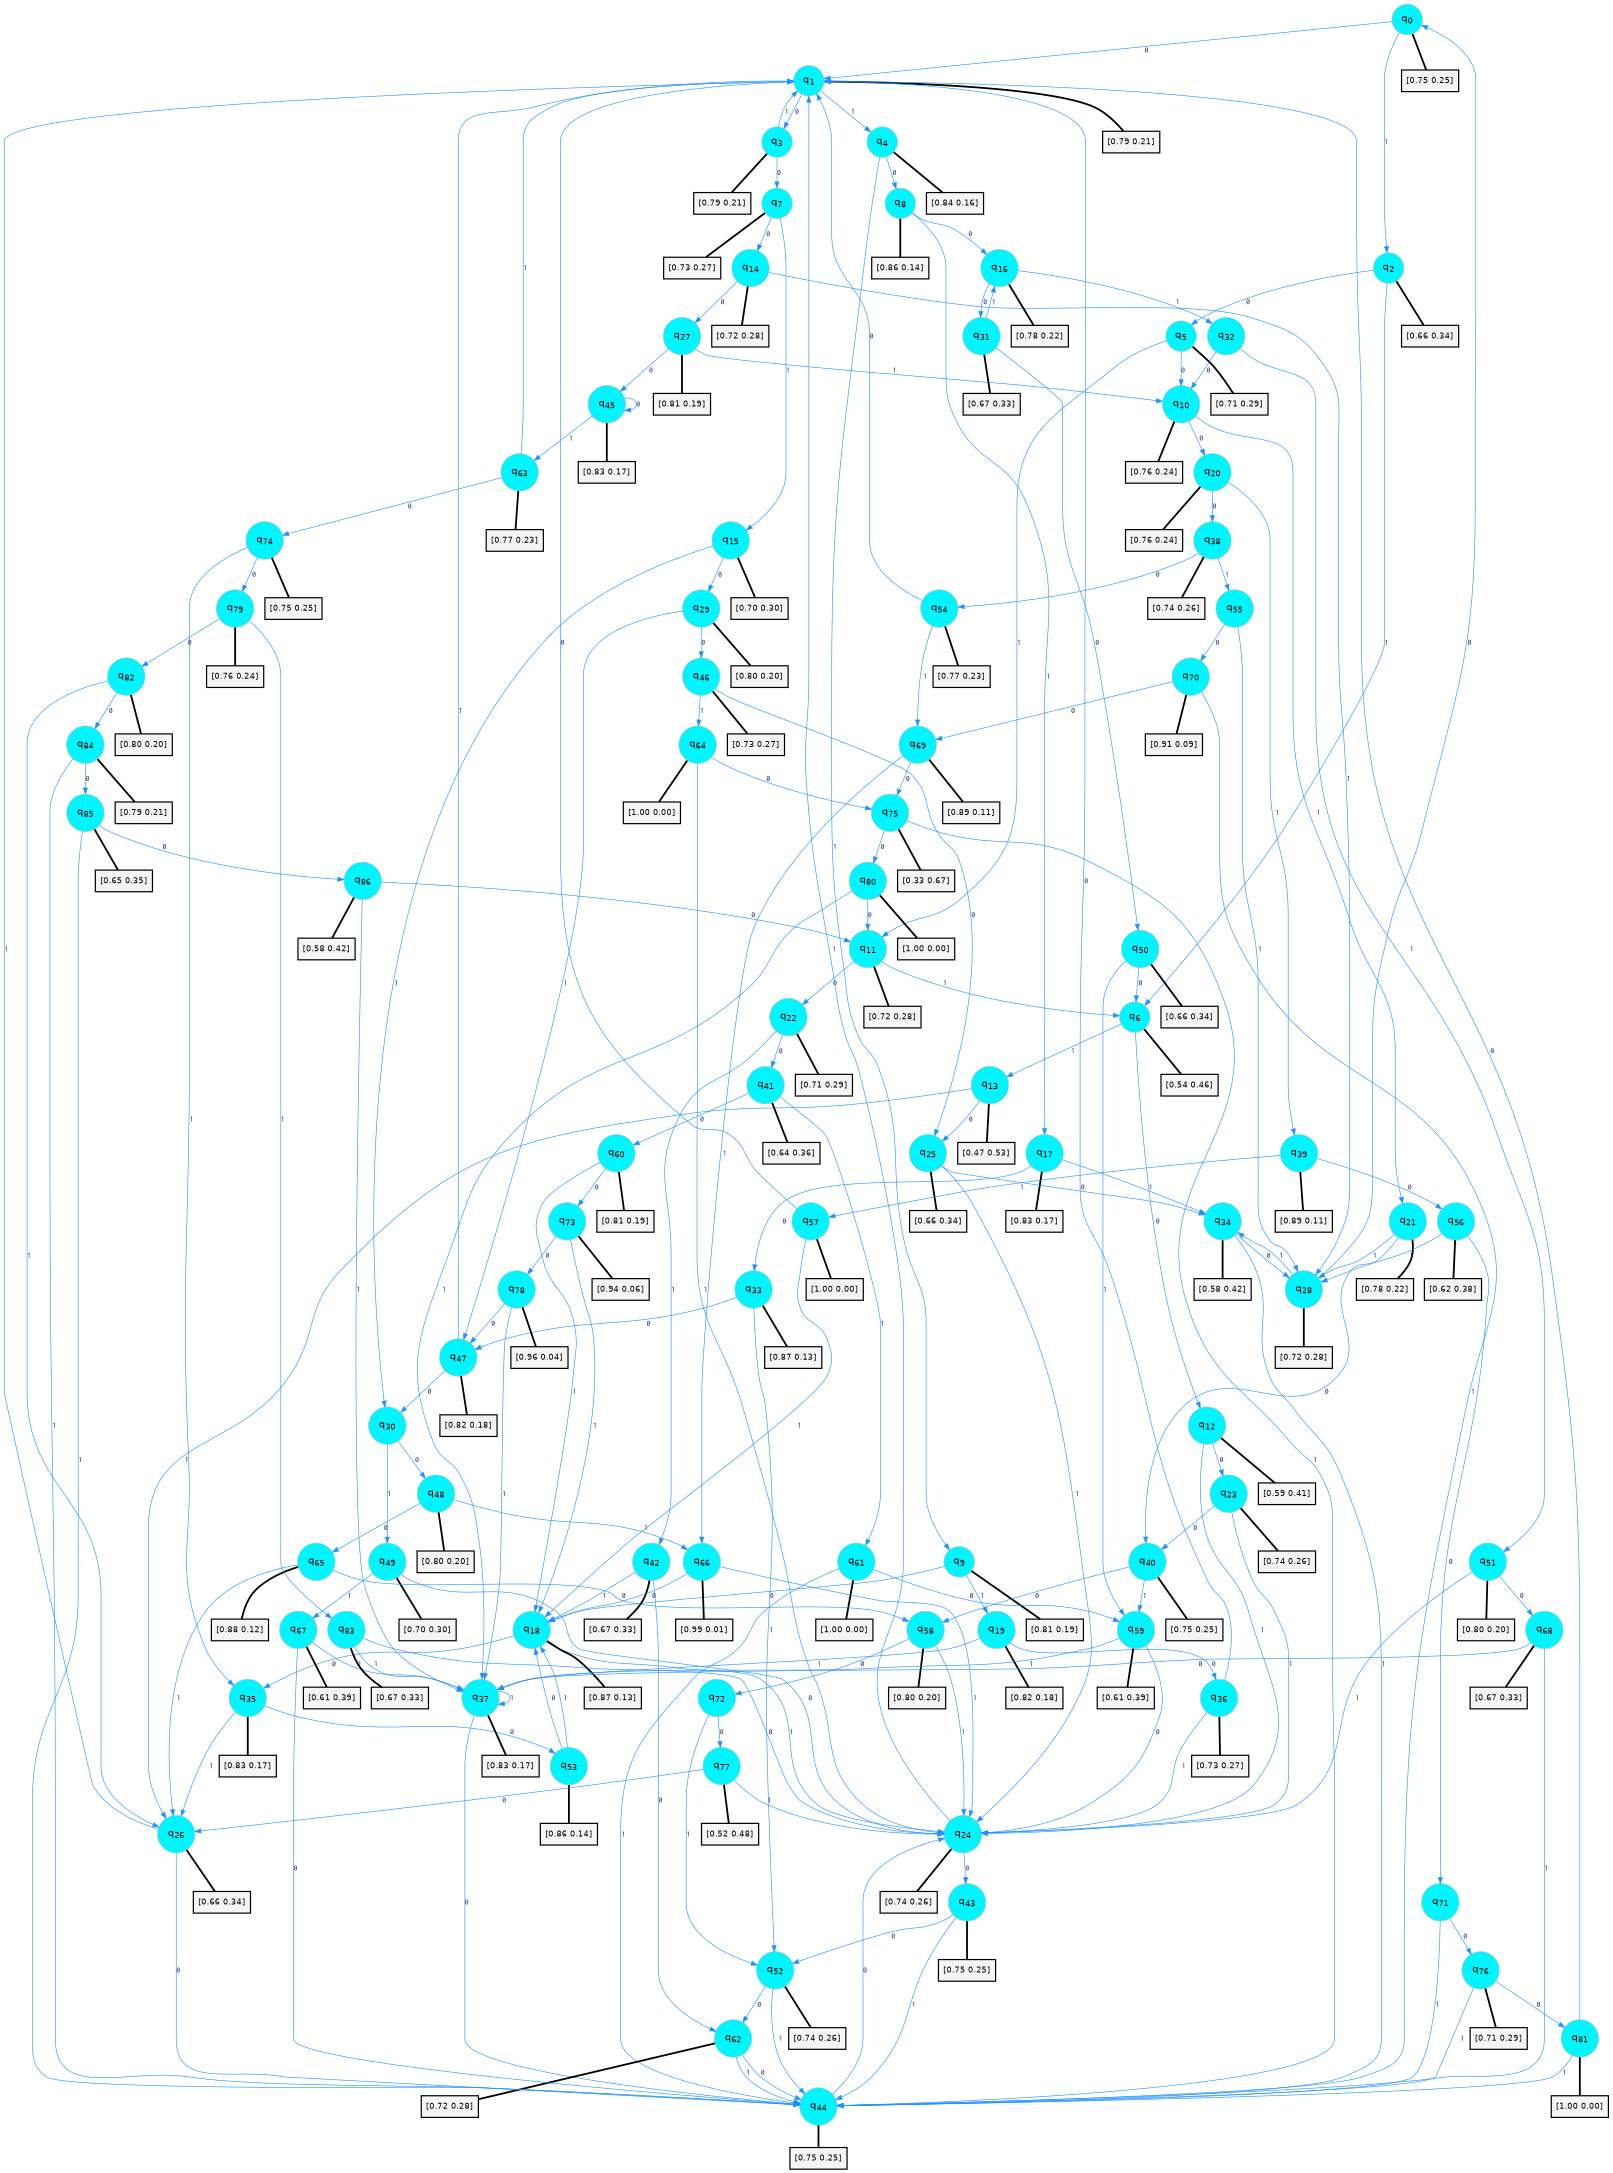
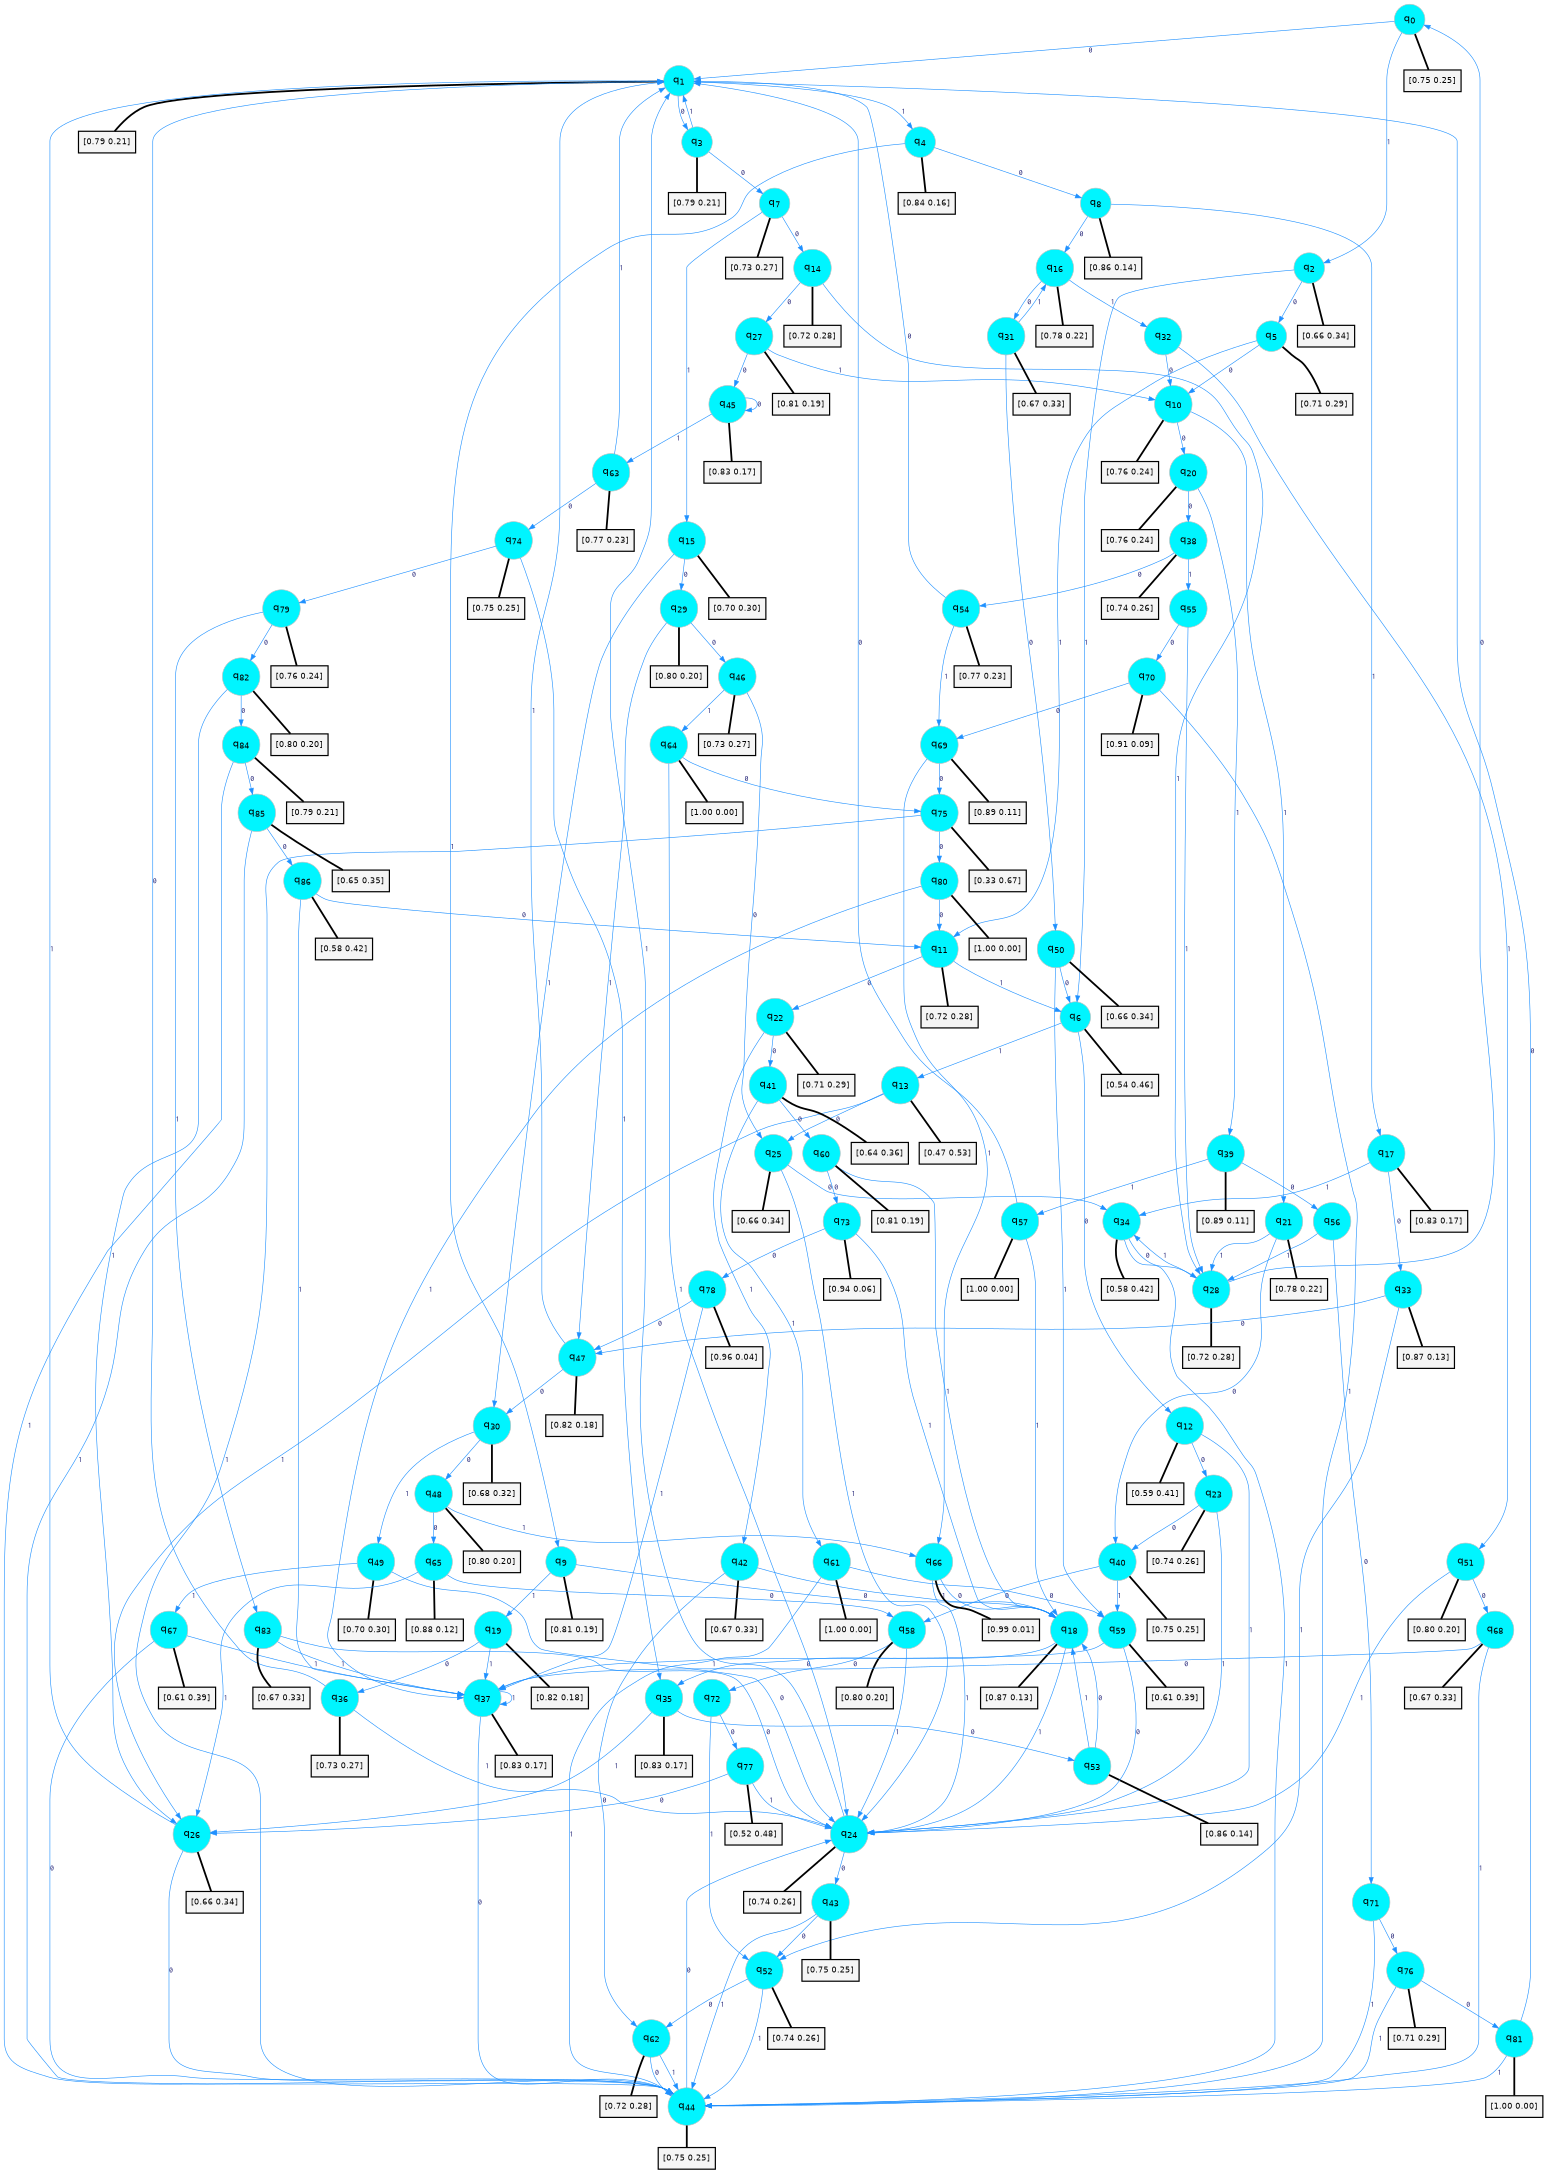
(1453, 1289) -> none
none -> (492, 1494)
